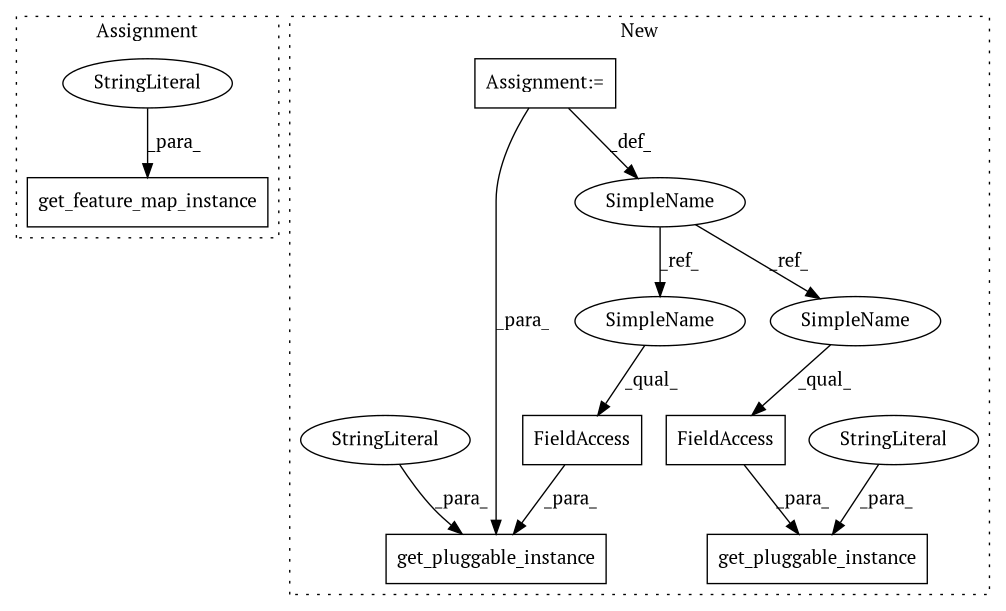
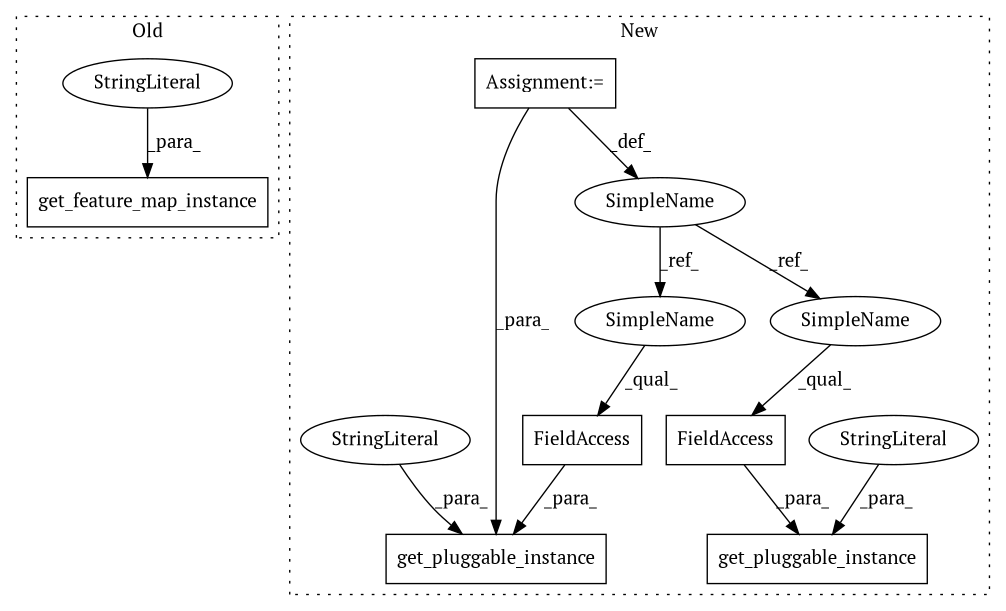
(148, 32) -> (148, 32)
